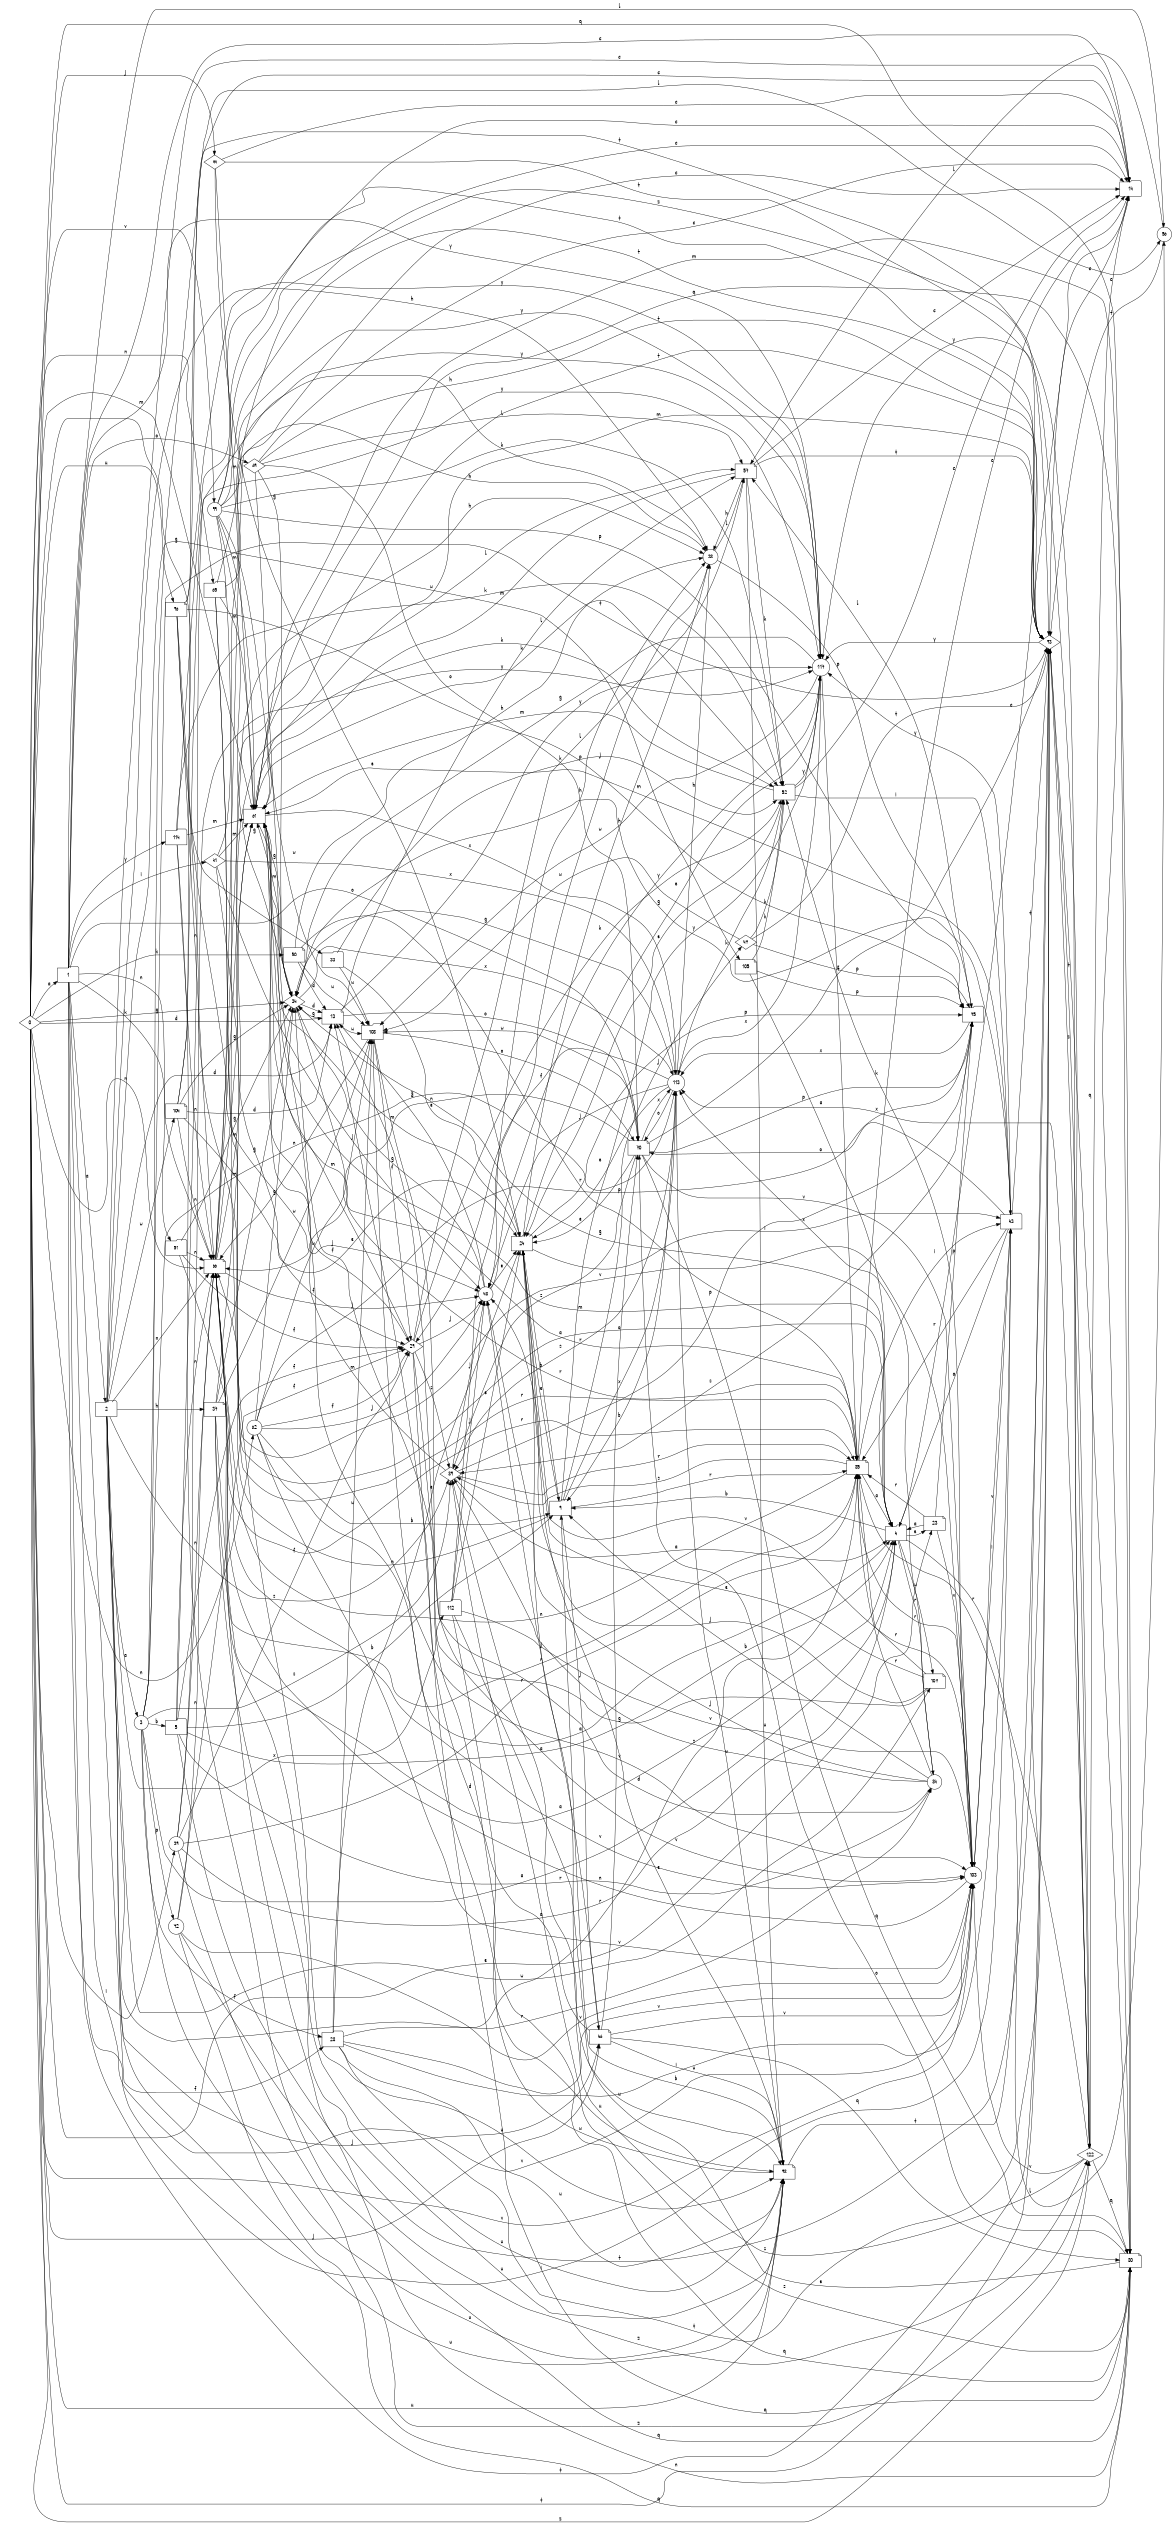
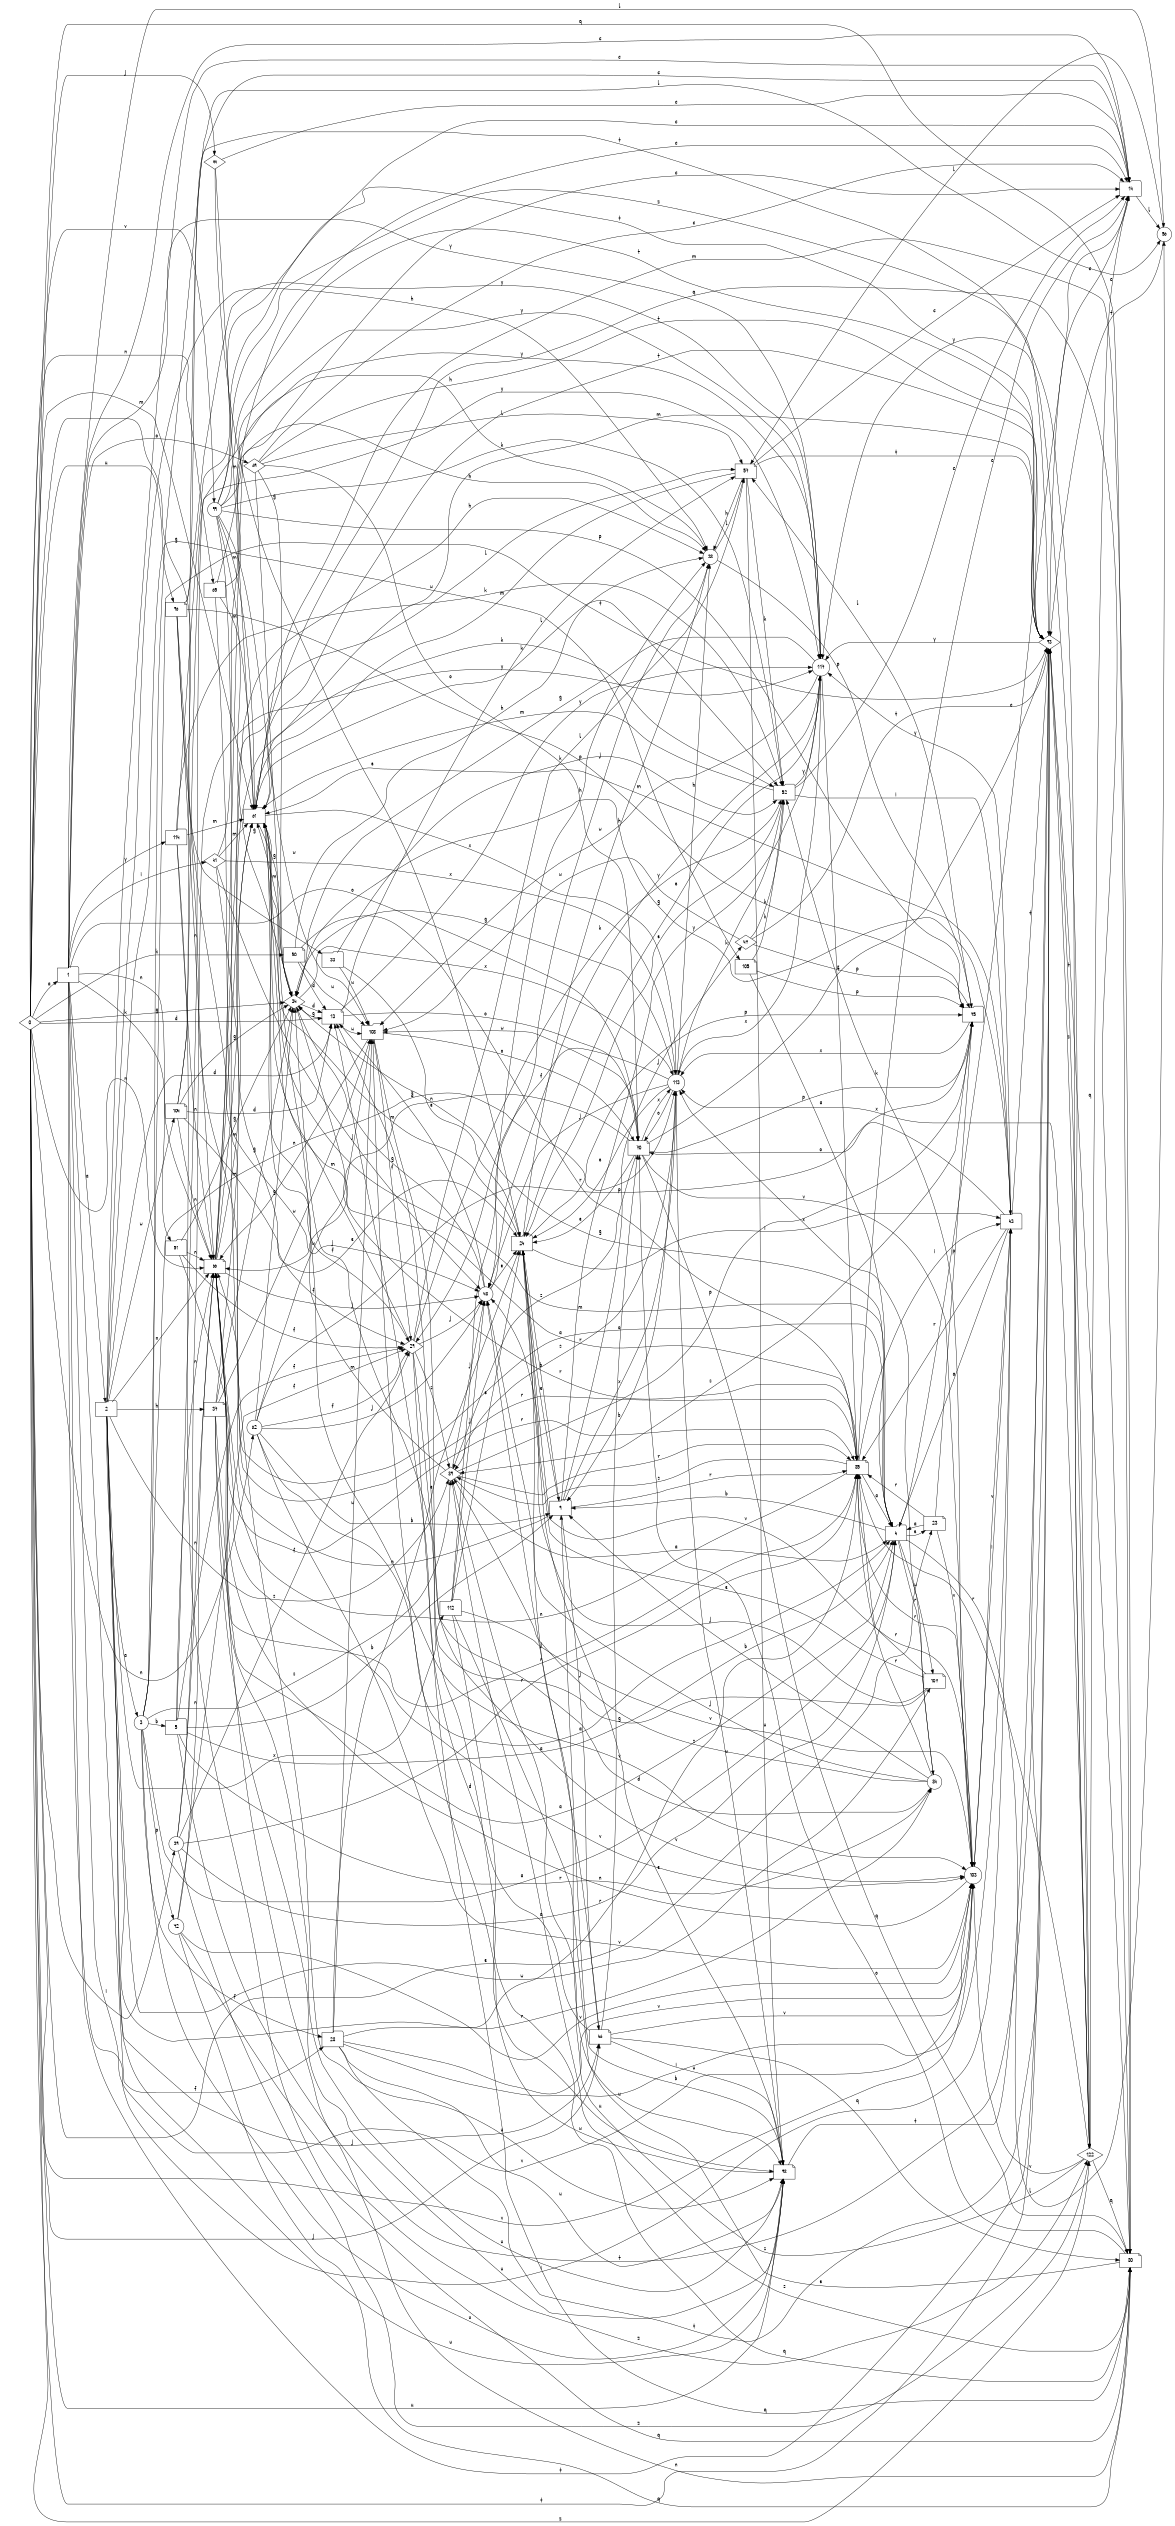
(787, 207) -> none
none -> (1147, 211)
(453, 1376) -> none
